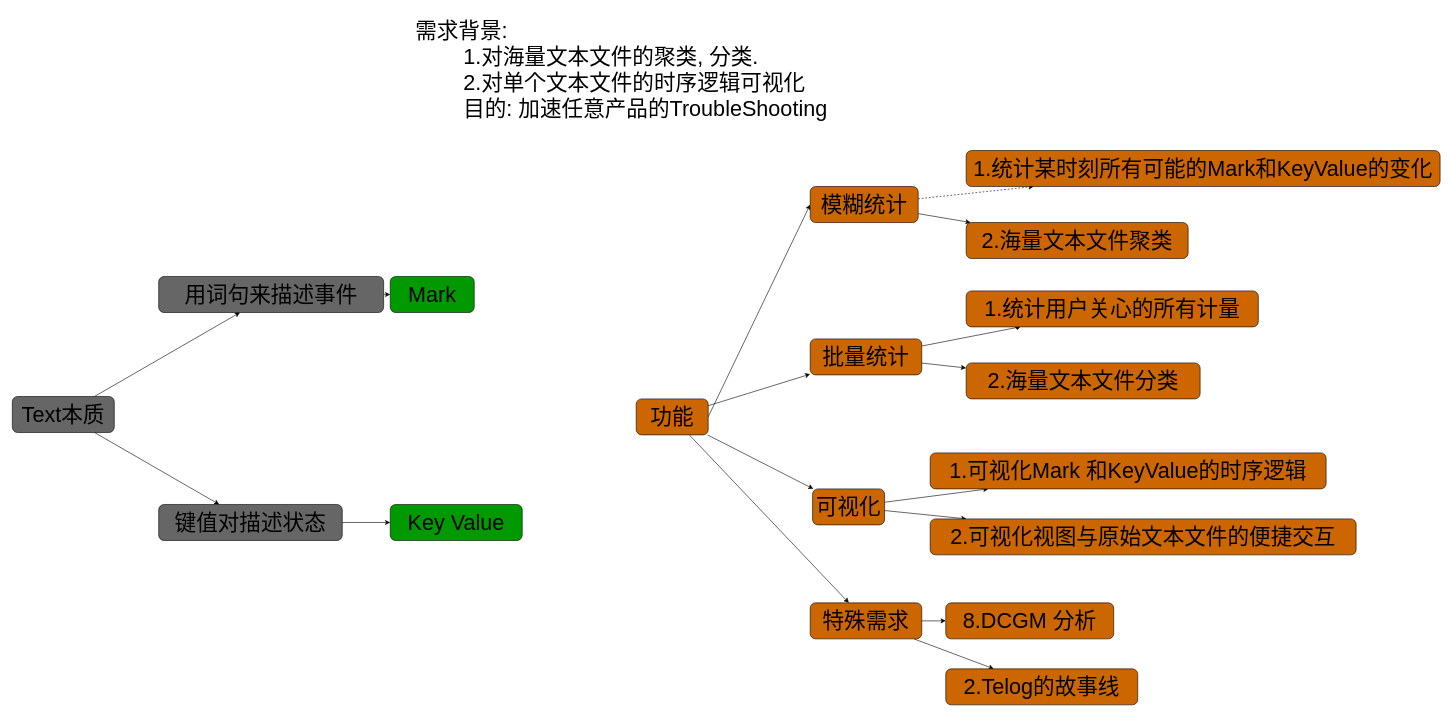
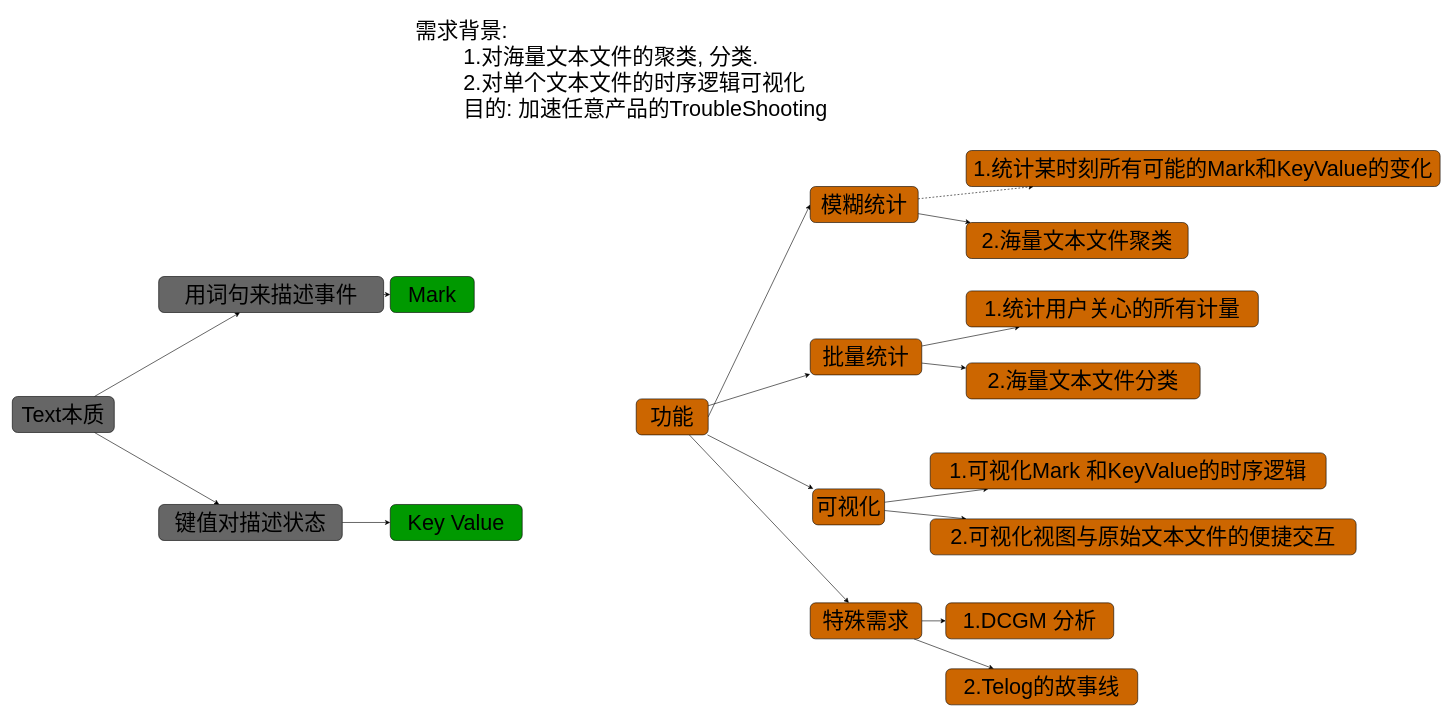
(1014, 328) -> (1014, 328)
(1030, 621) -> (1030, 621)
